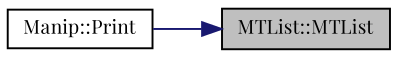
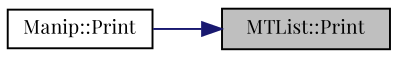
(306, 29) -> (306, 29)
